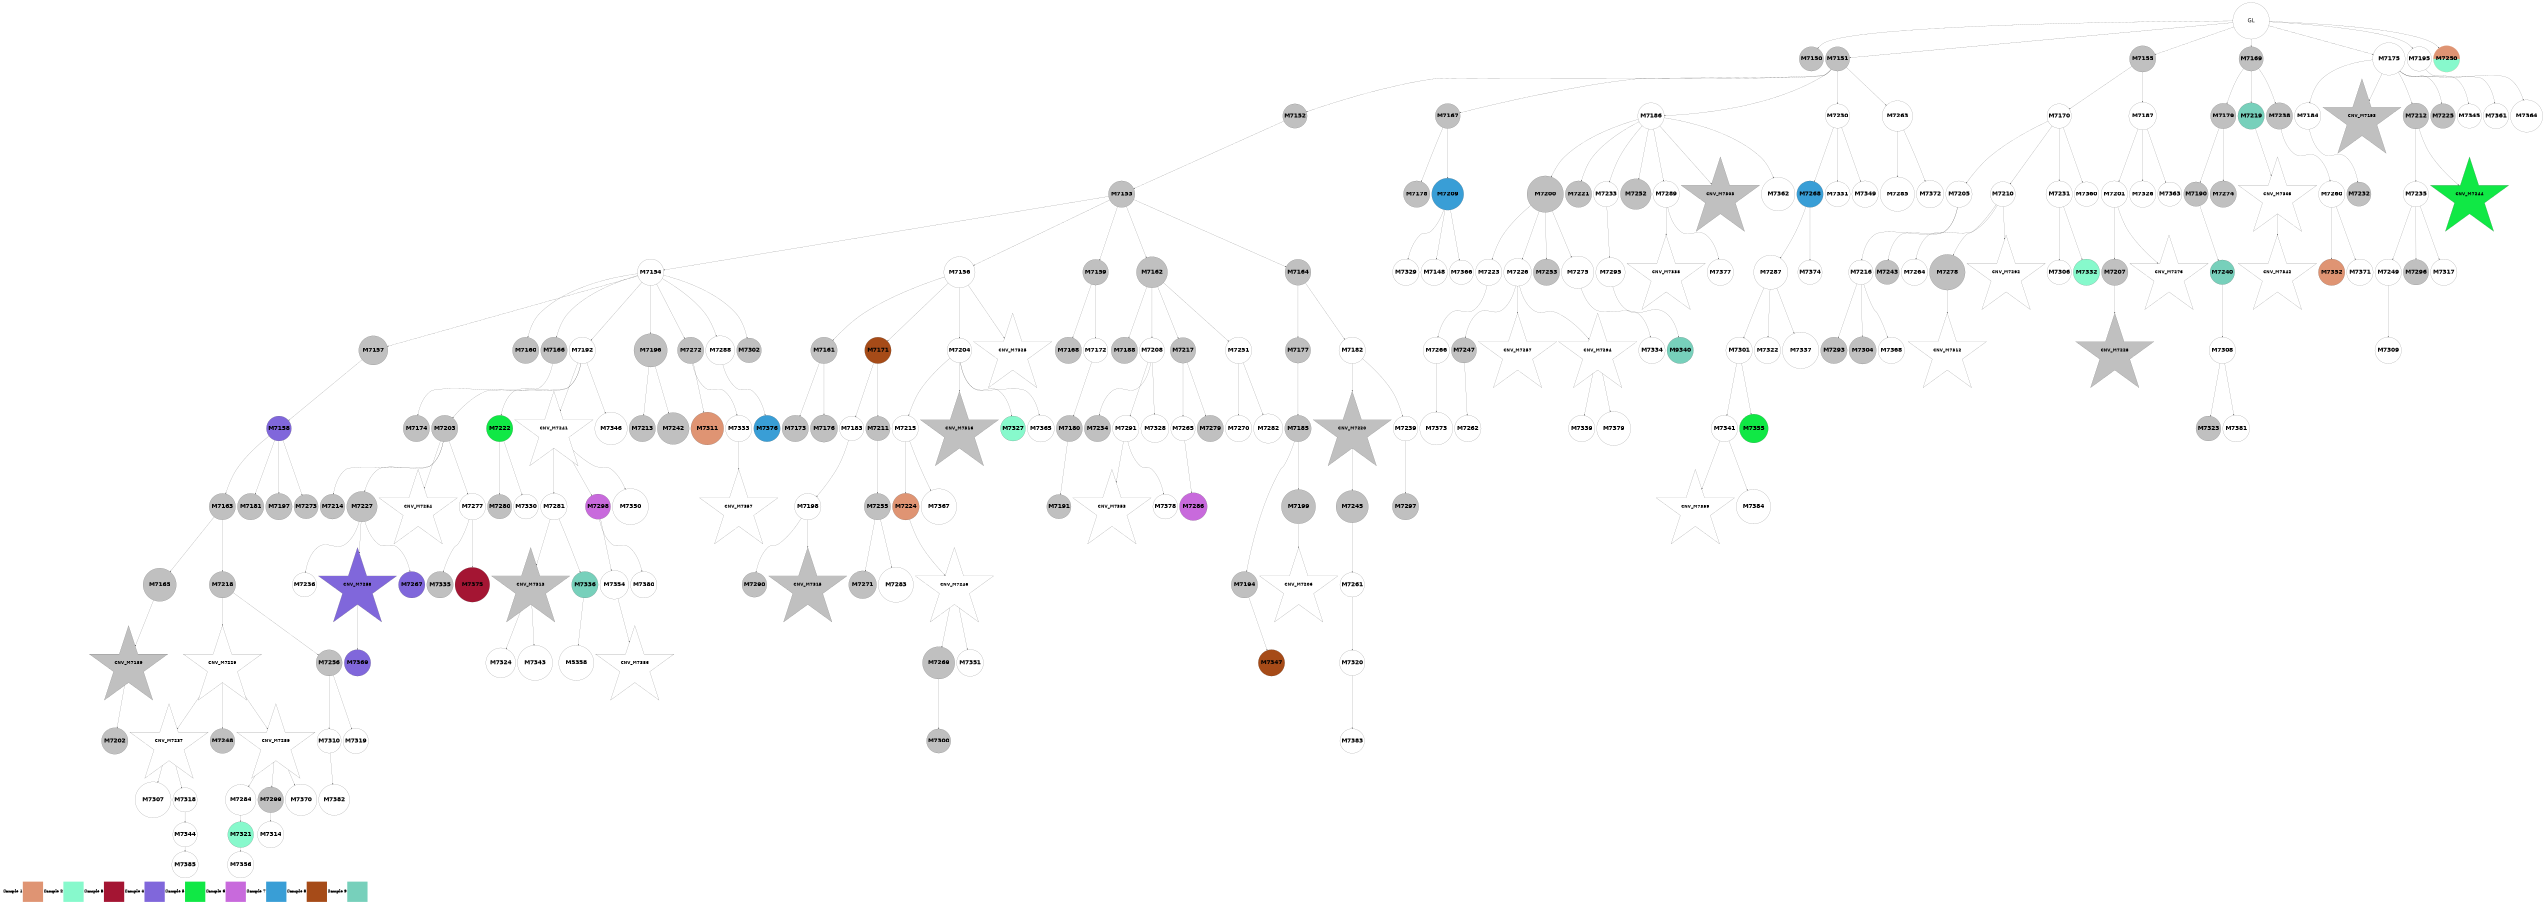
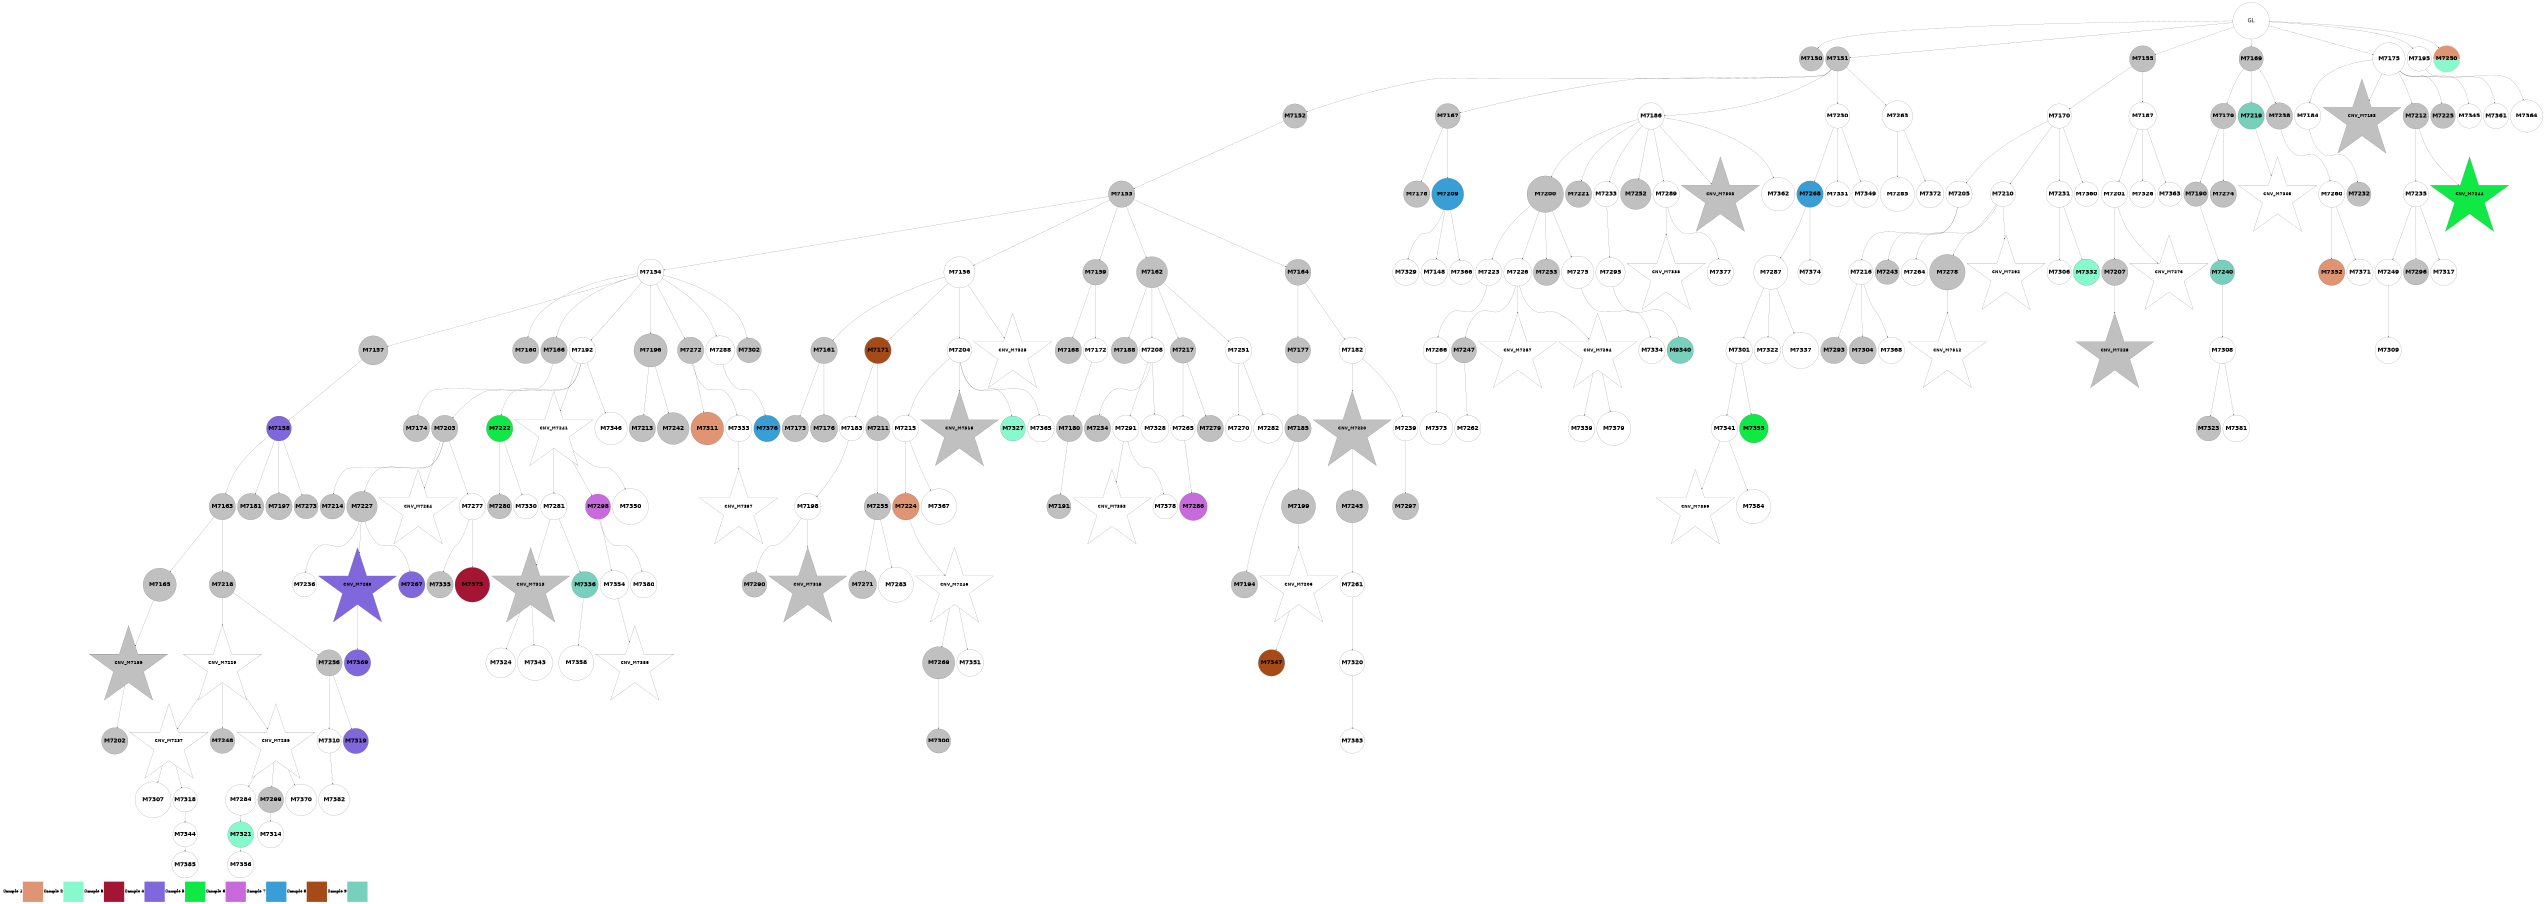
(2277, 272) -> none
(1258, 623) -> (1283, 630)
(576, 663) -> (576, 663)
(356, 741) -> (356, 741)
